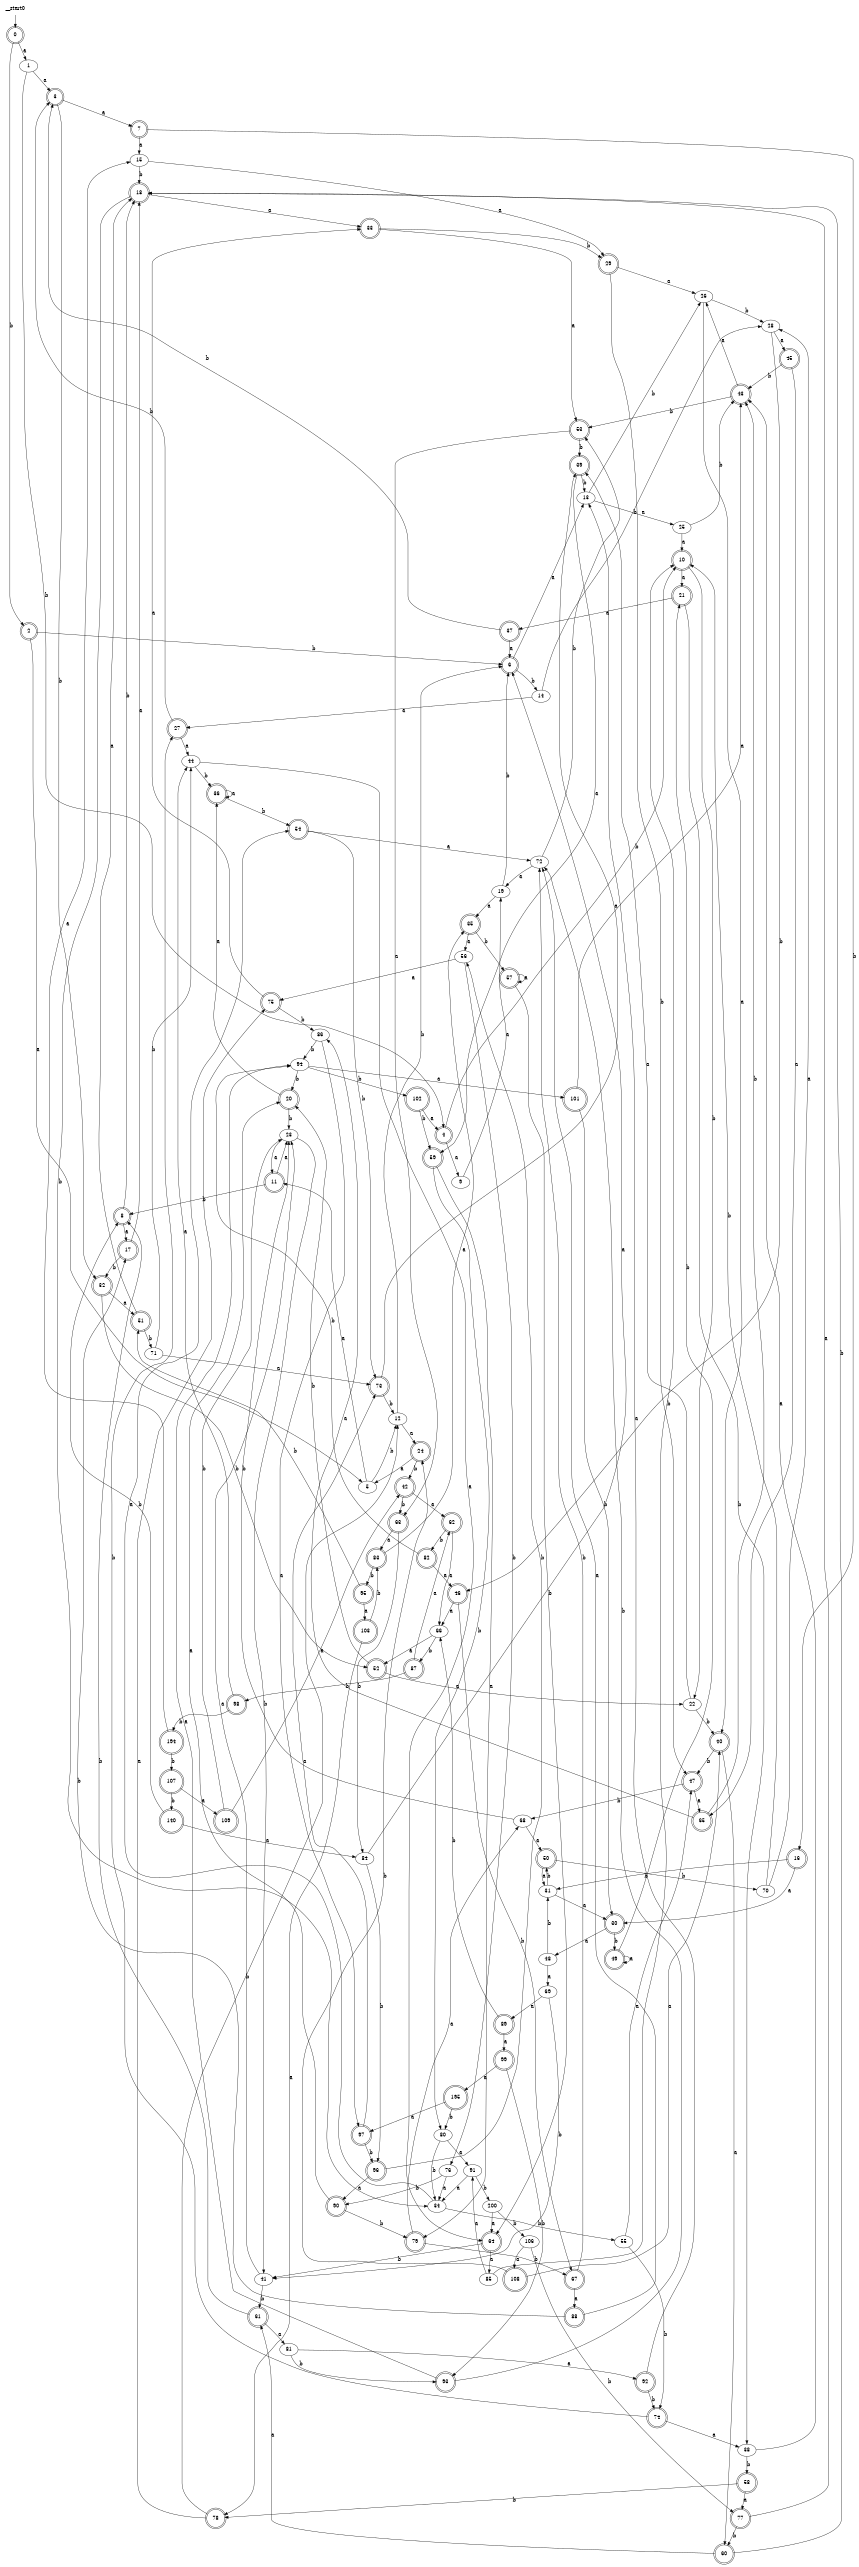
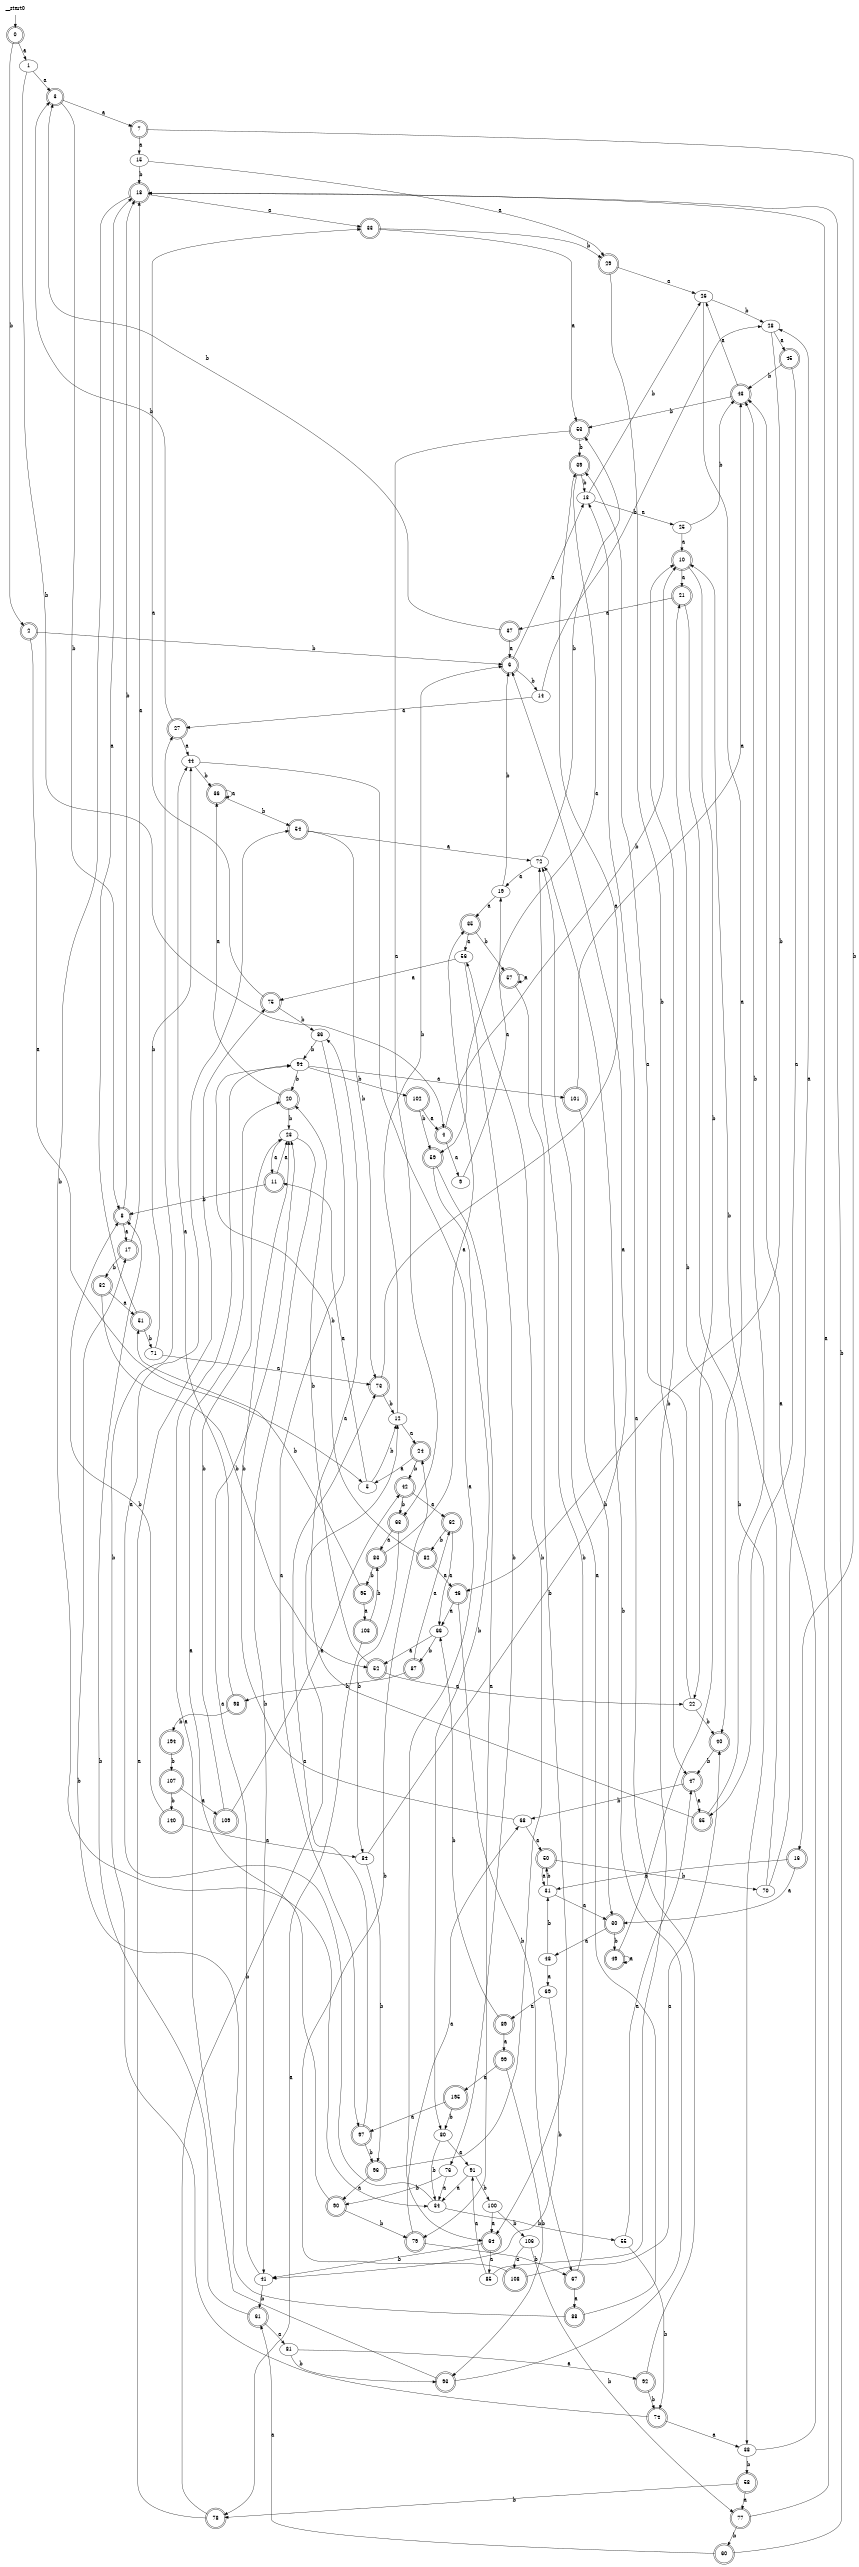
(59, 692) -> (72, 661)
(51, 977) -> none
(734, 2146) -> none
(492, 2206) -> (492, 2206)
